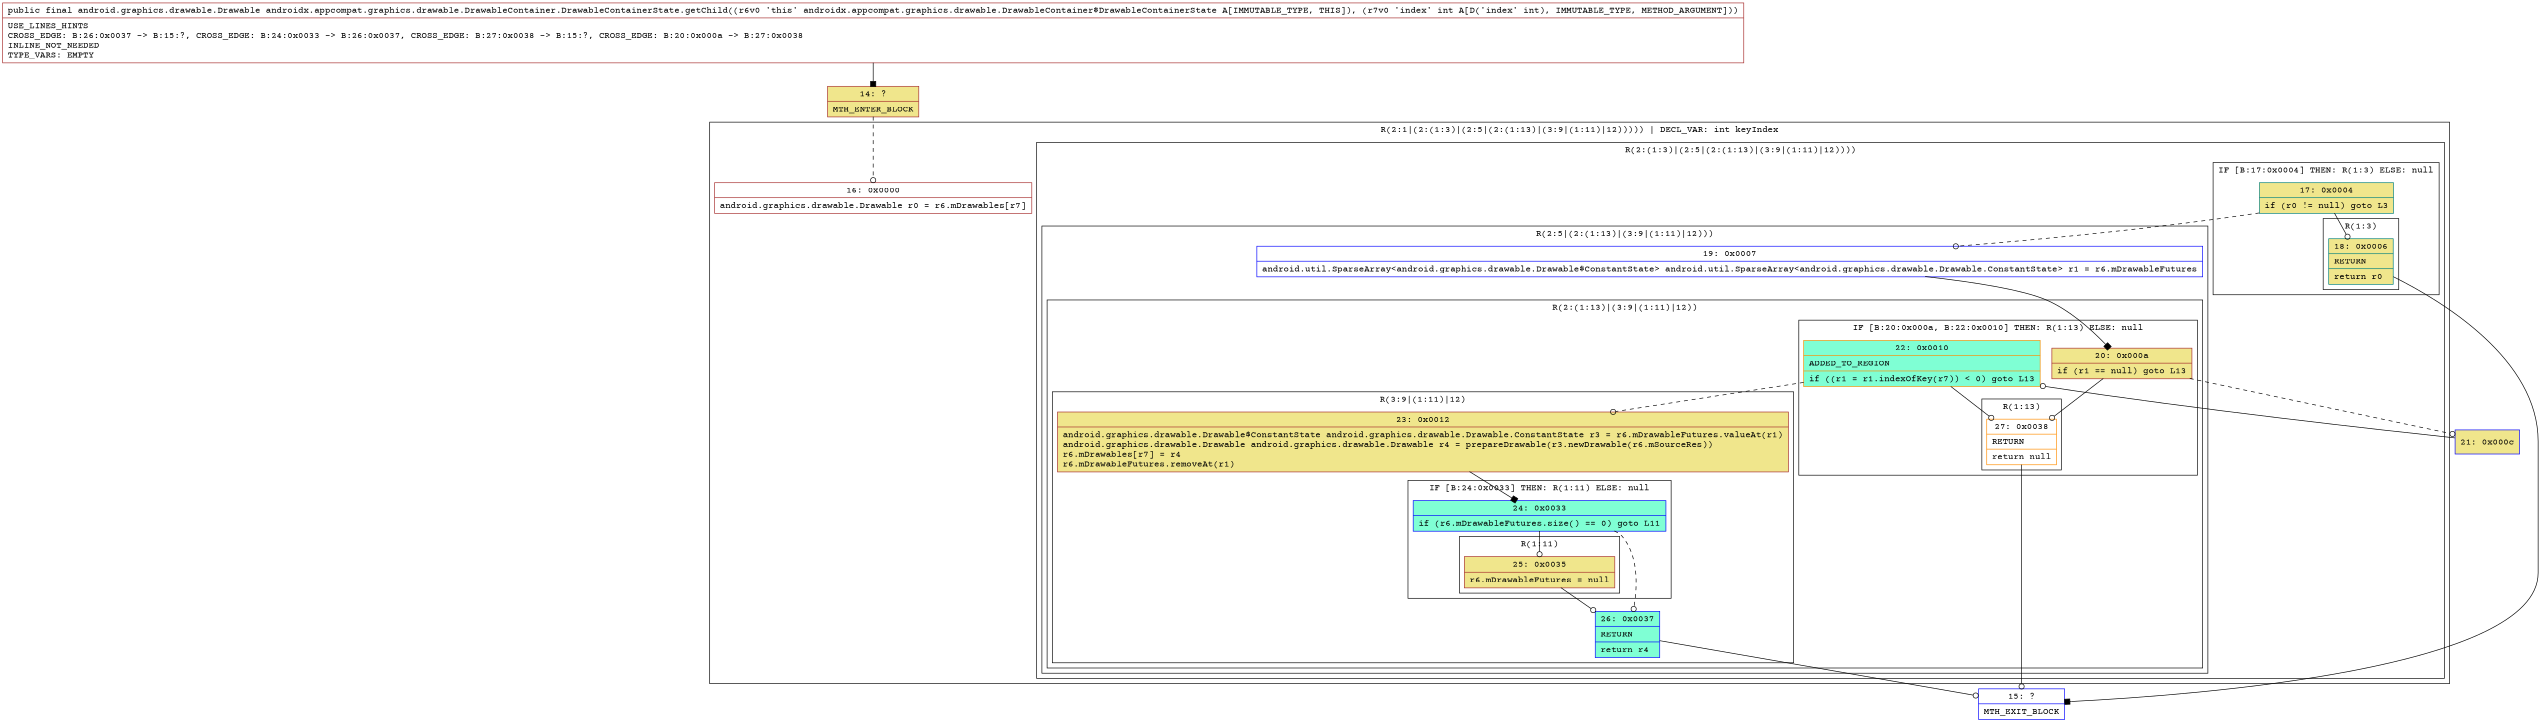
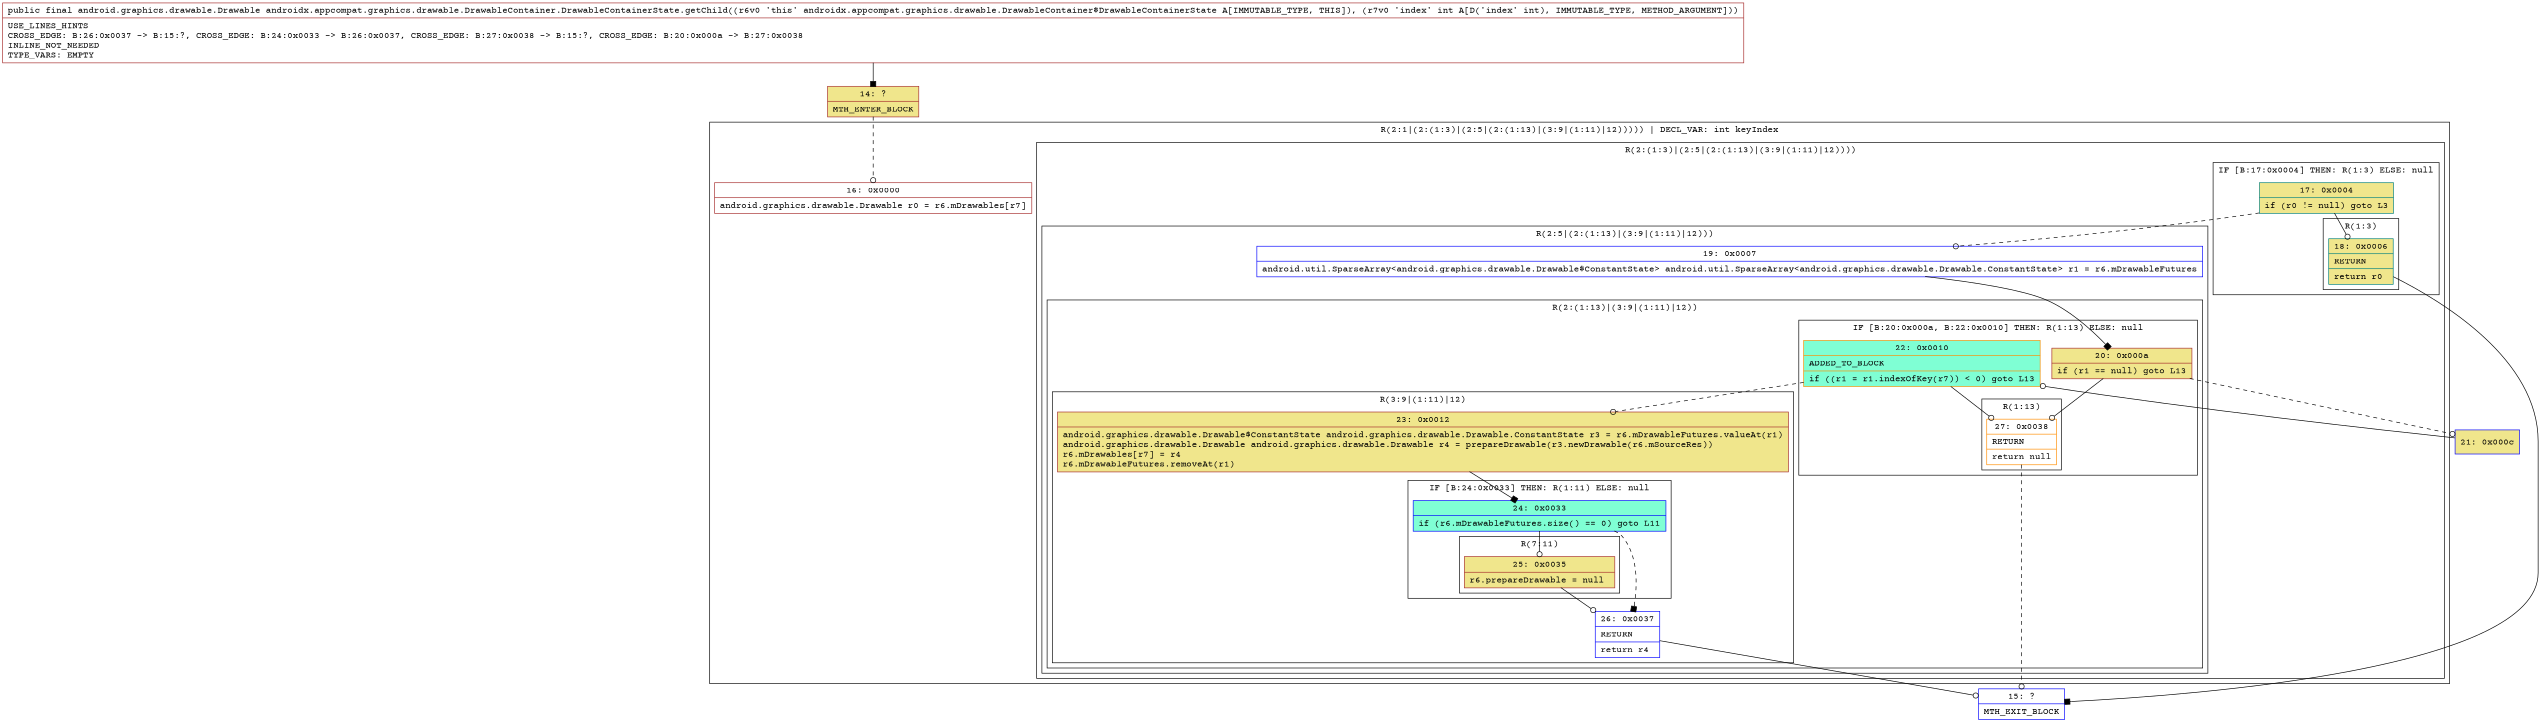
(1849, 363) -> (1847, 363)
(1540, 544) -> (1540, 544)
(1635, 565) -> (1635, 565)
(2022, 574) -> (2022, 574)
(1540, 580) -> (1537, 580)
(1627, 634) -> (1627, 634)
